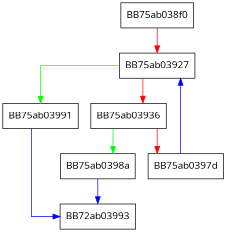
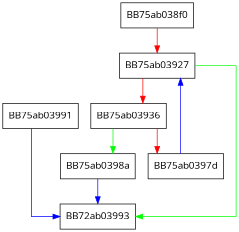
(65, 66) -> (236, 167)
